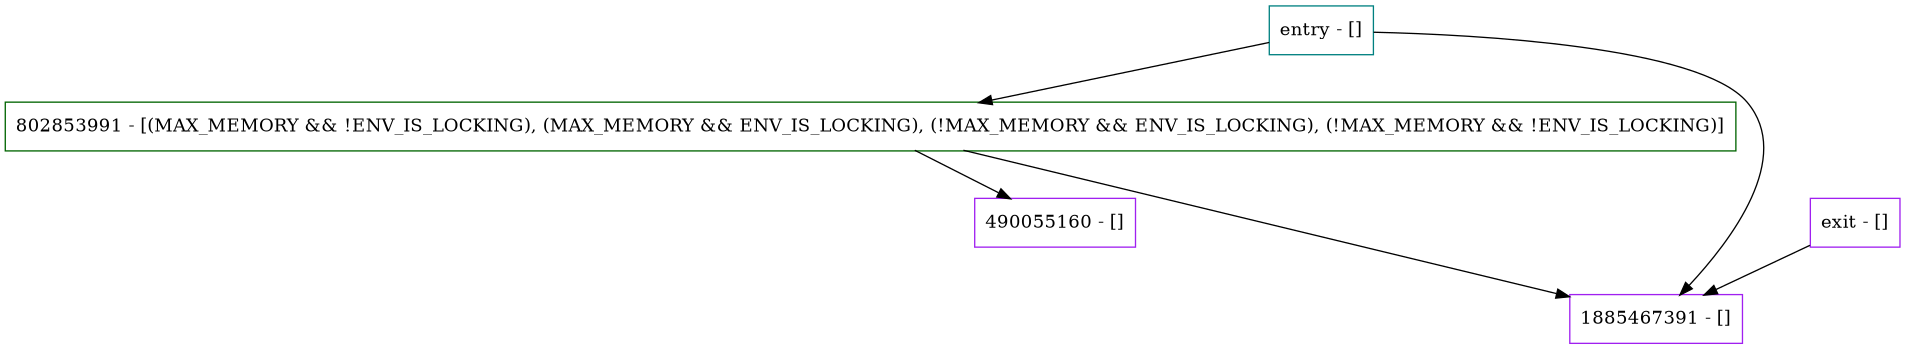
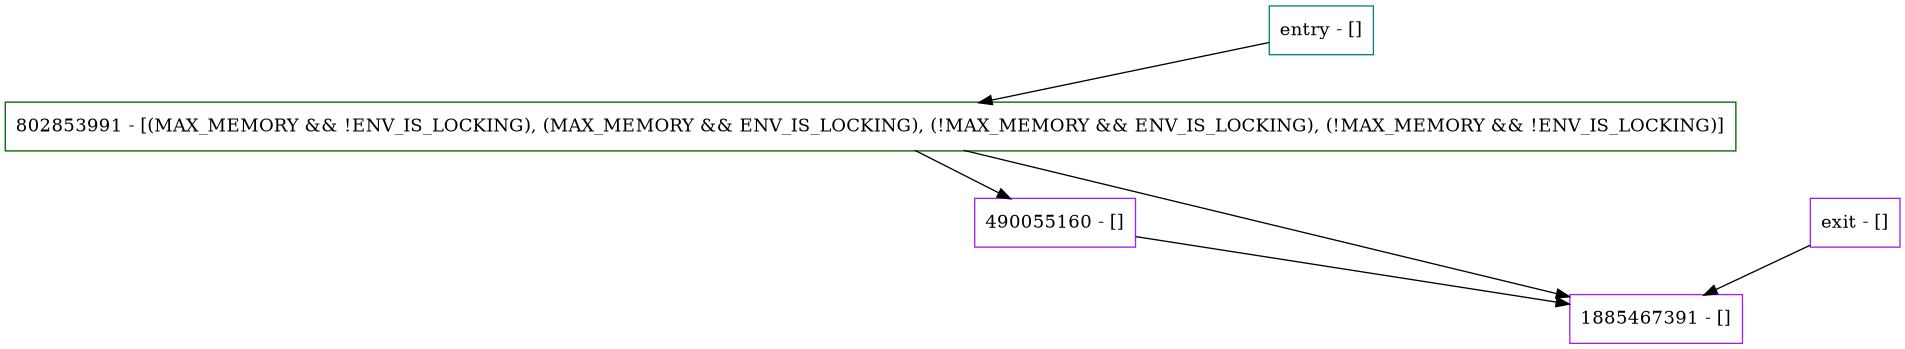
(1669, 64) -> (1346, 269)
